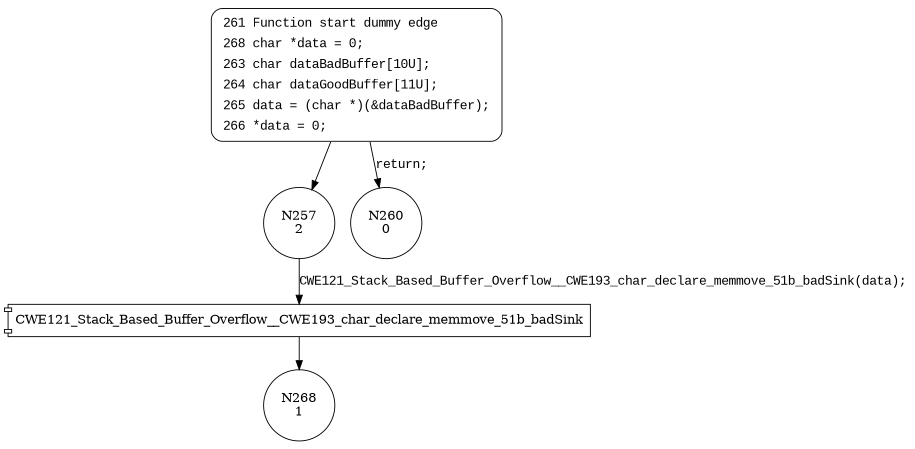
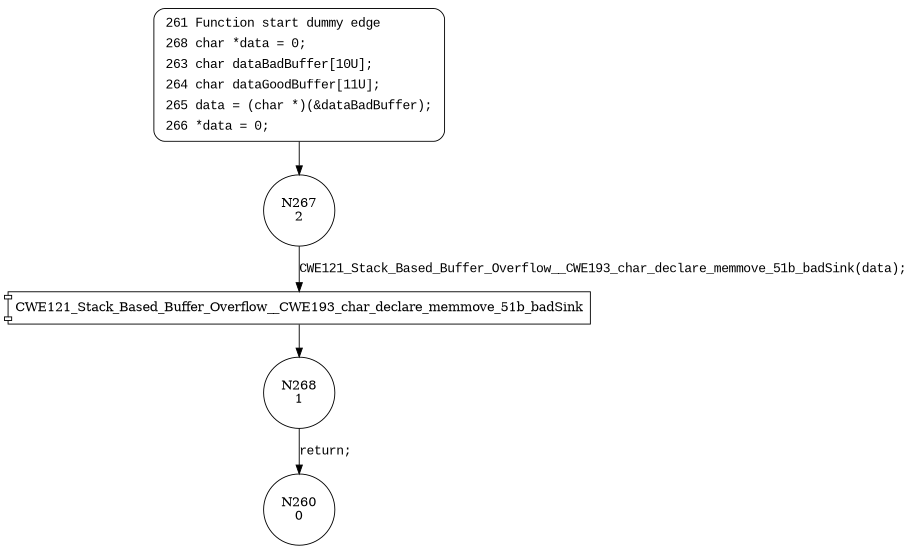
(374, 160) -> (299, 447)
(299, 223) -> (299, 210)
